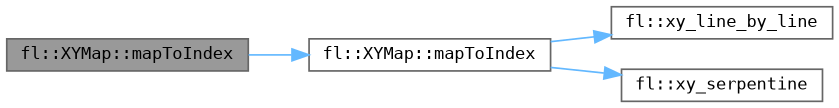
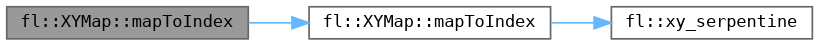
(722, 23) -> none
